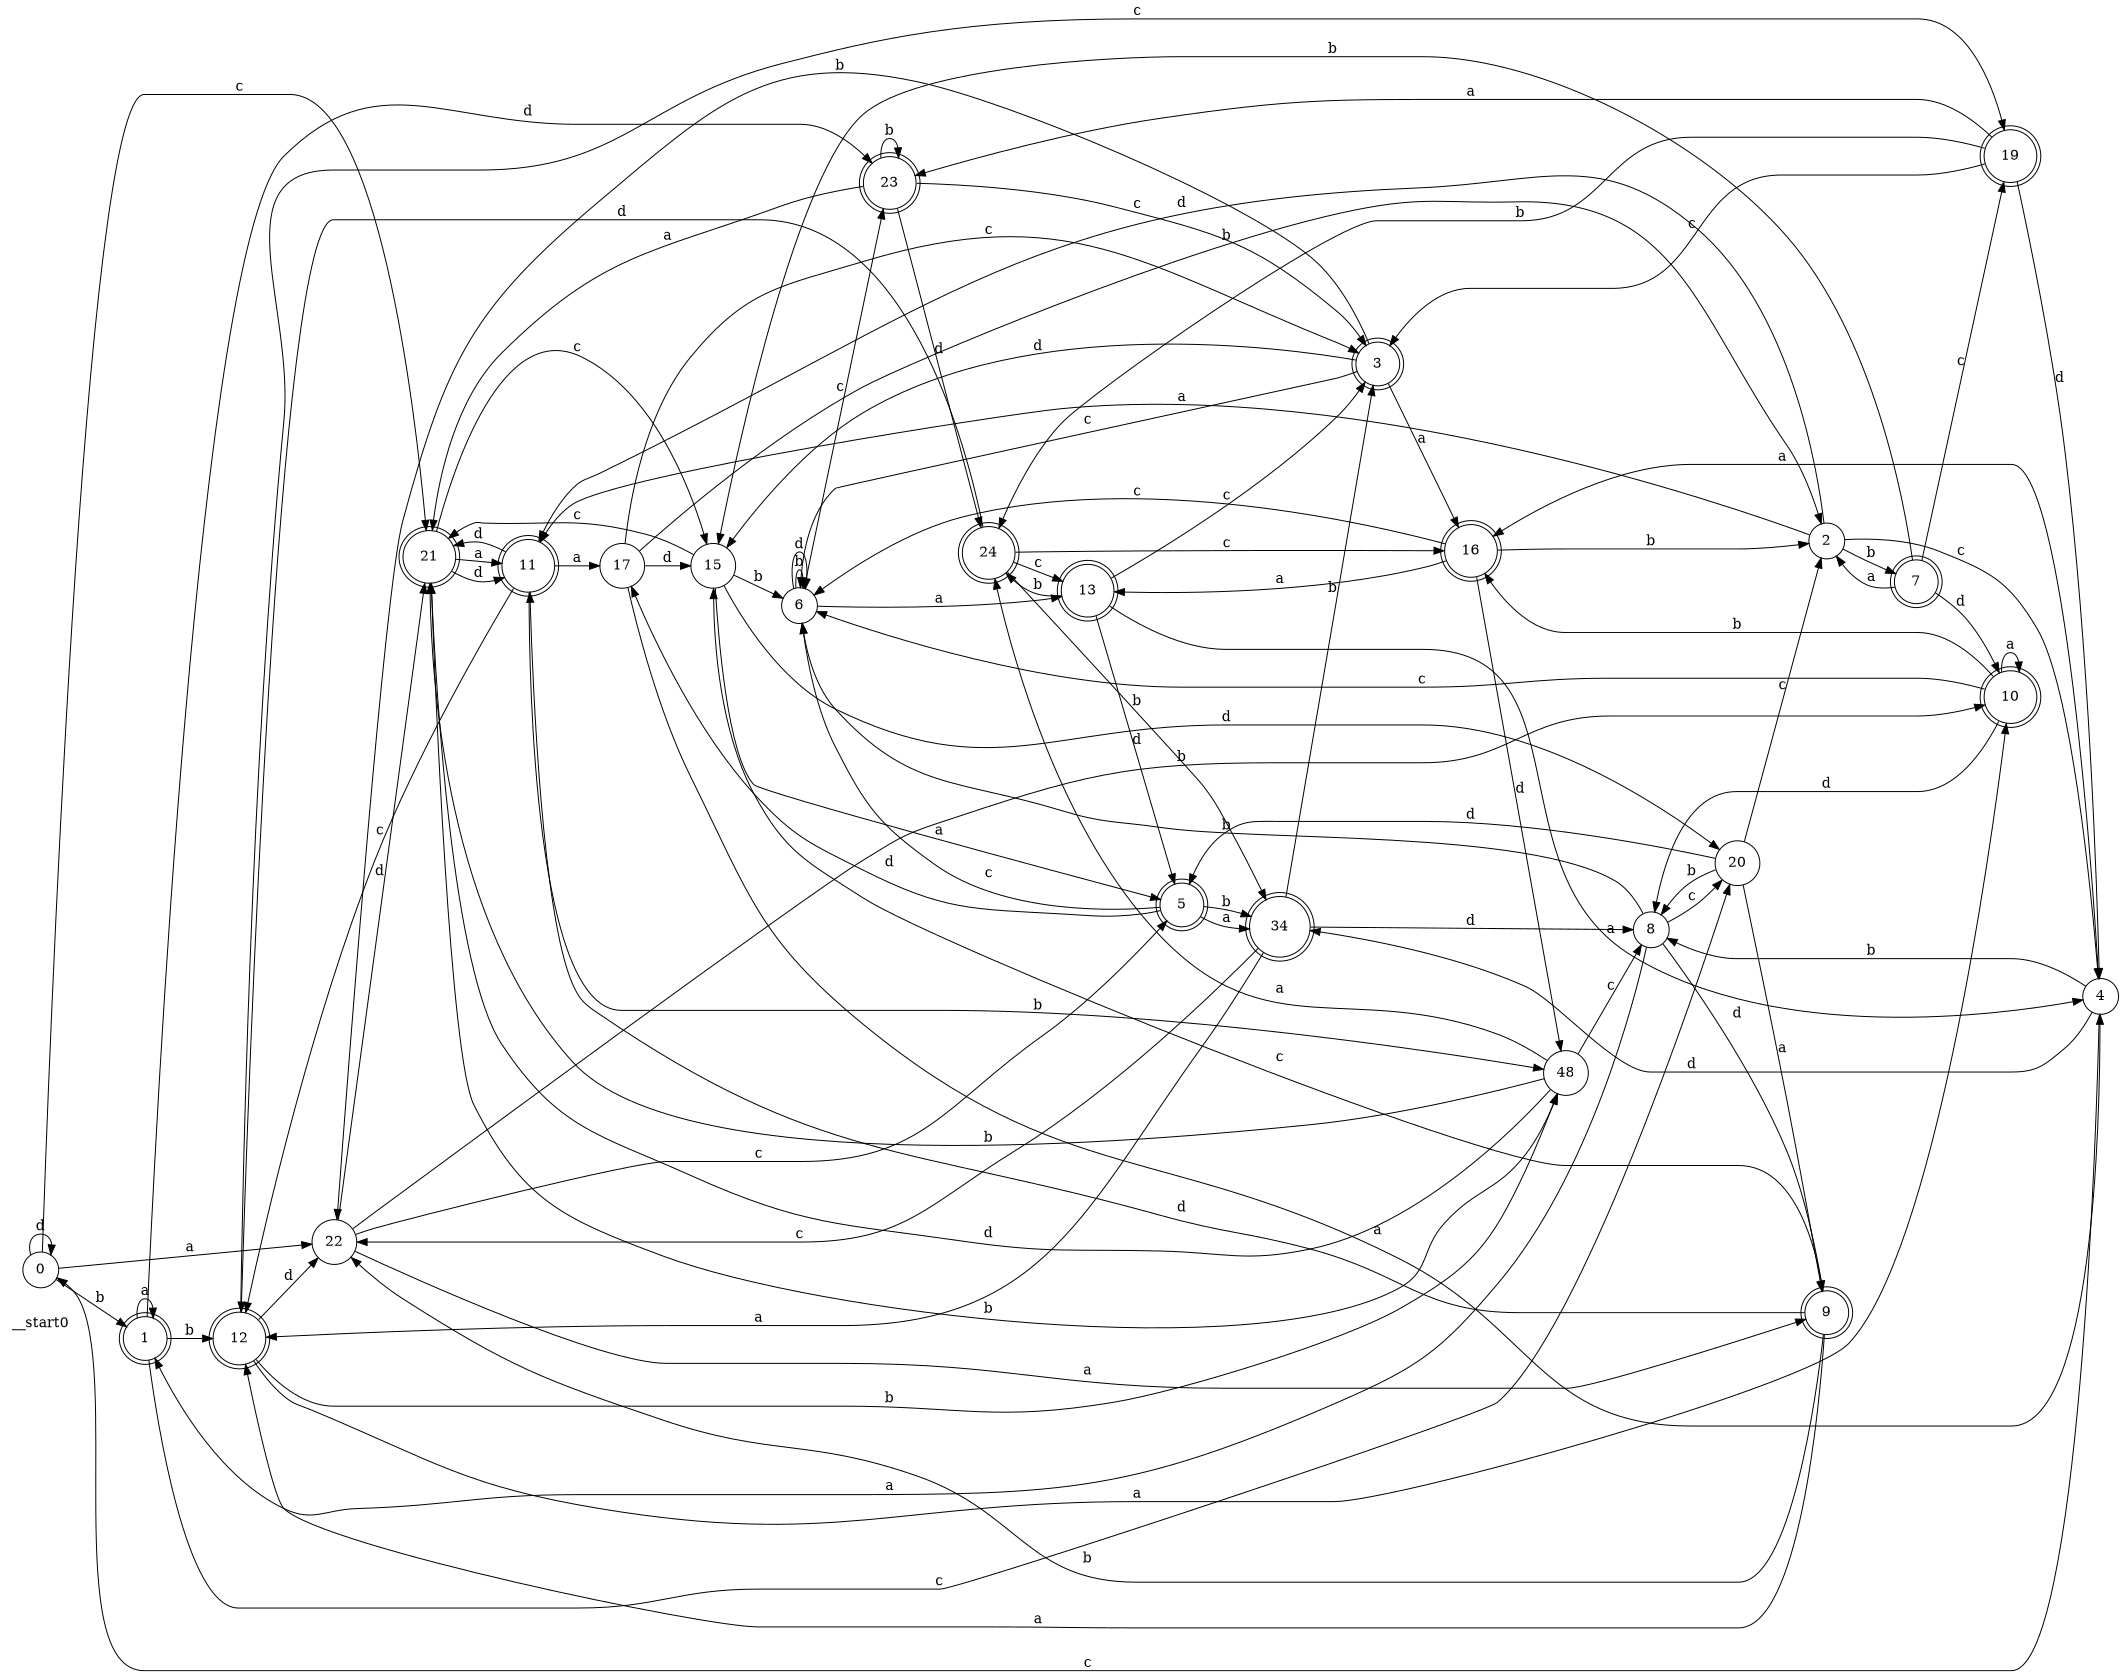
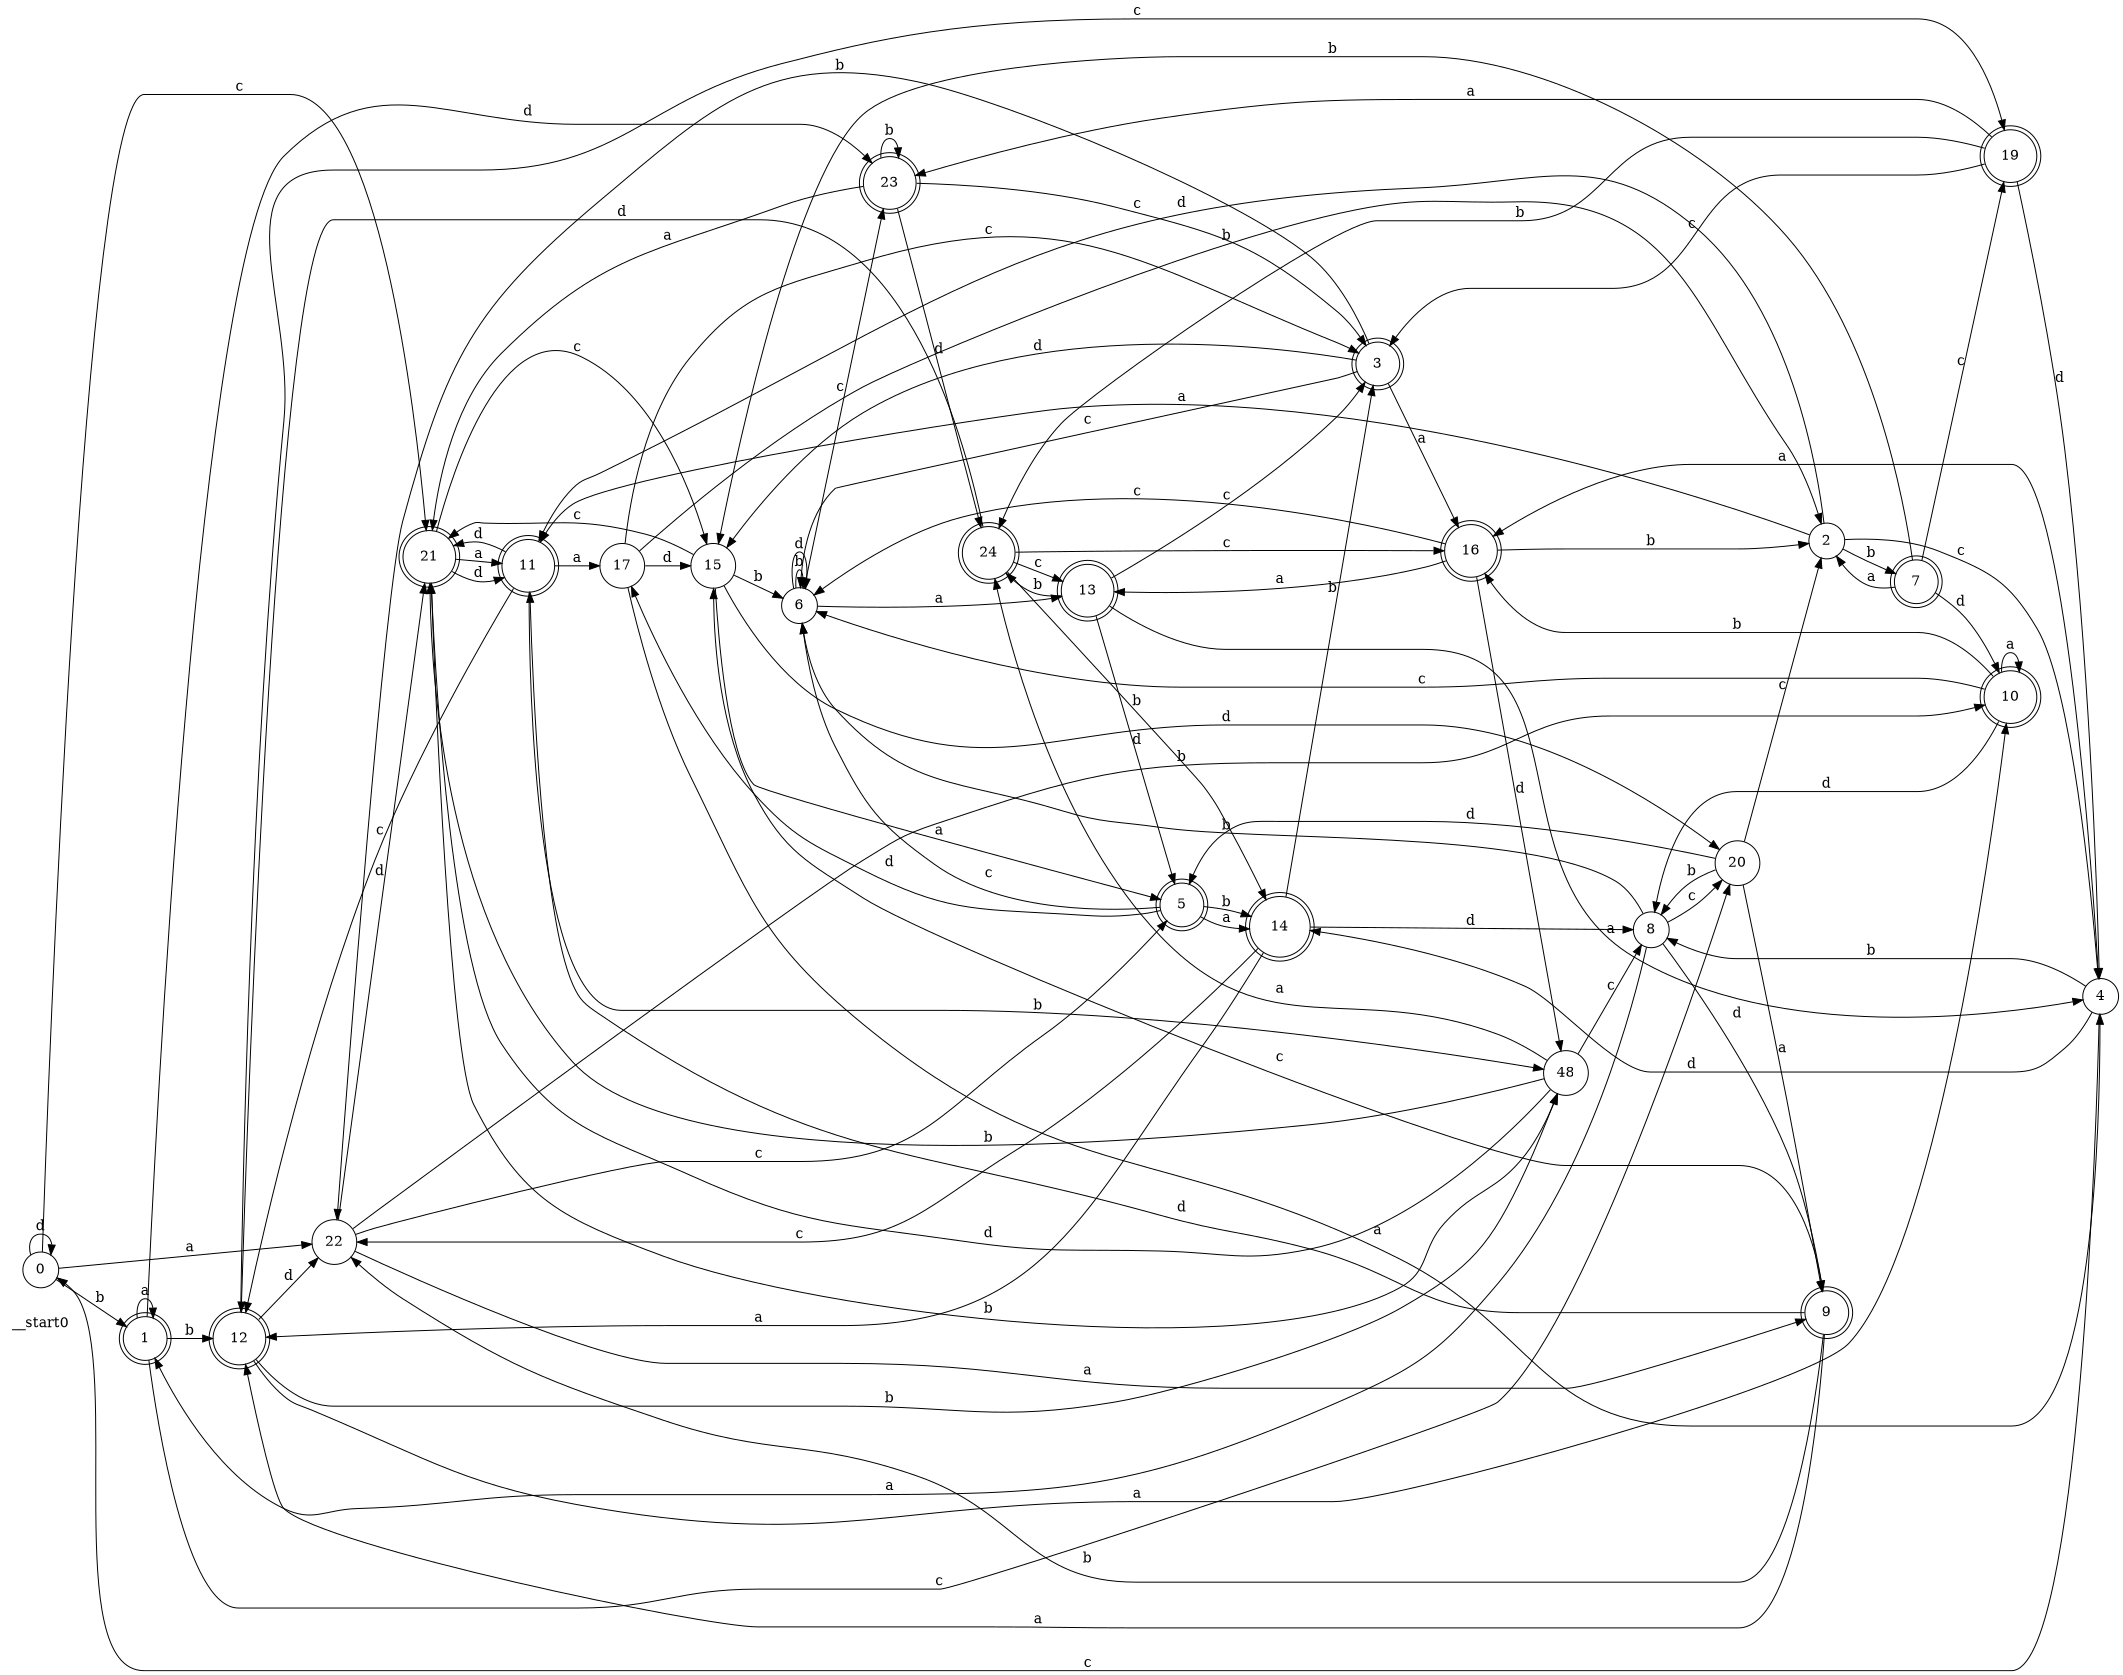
(1280, 927) -> (1280, 927)
